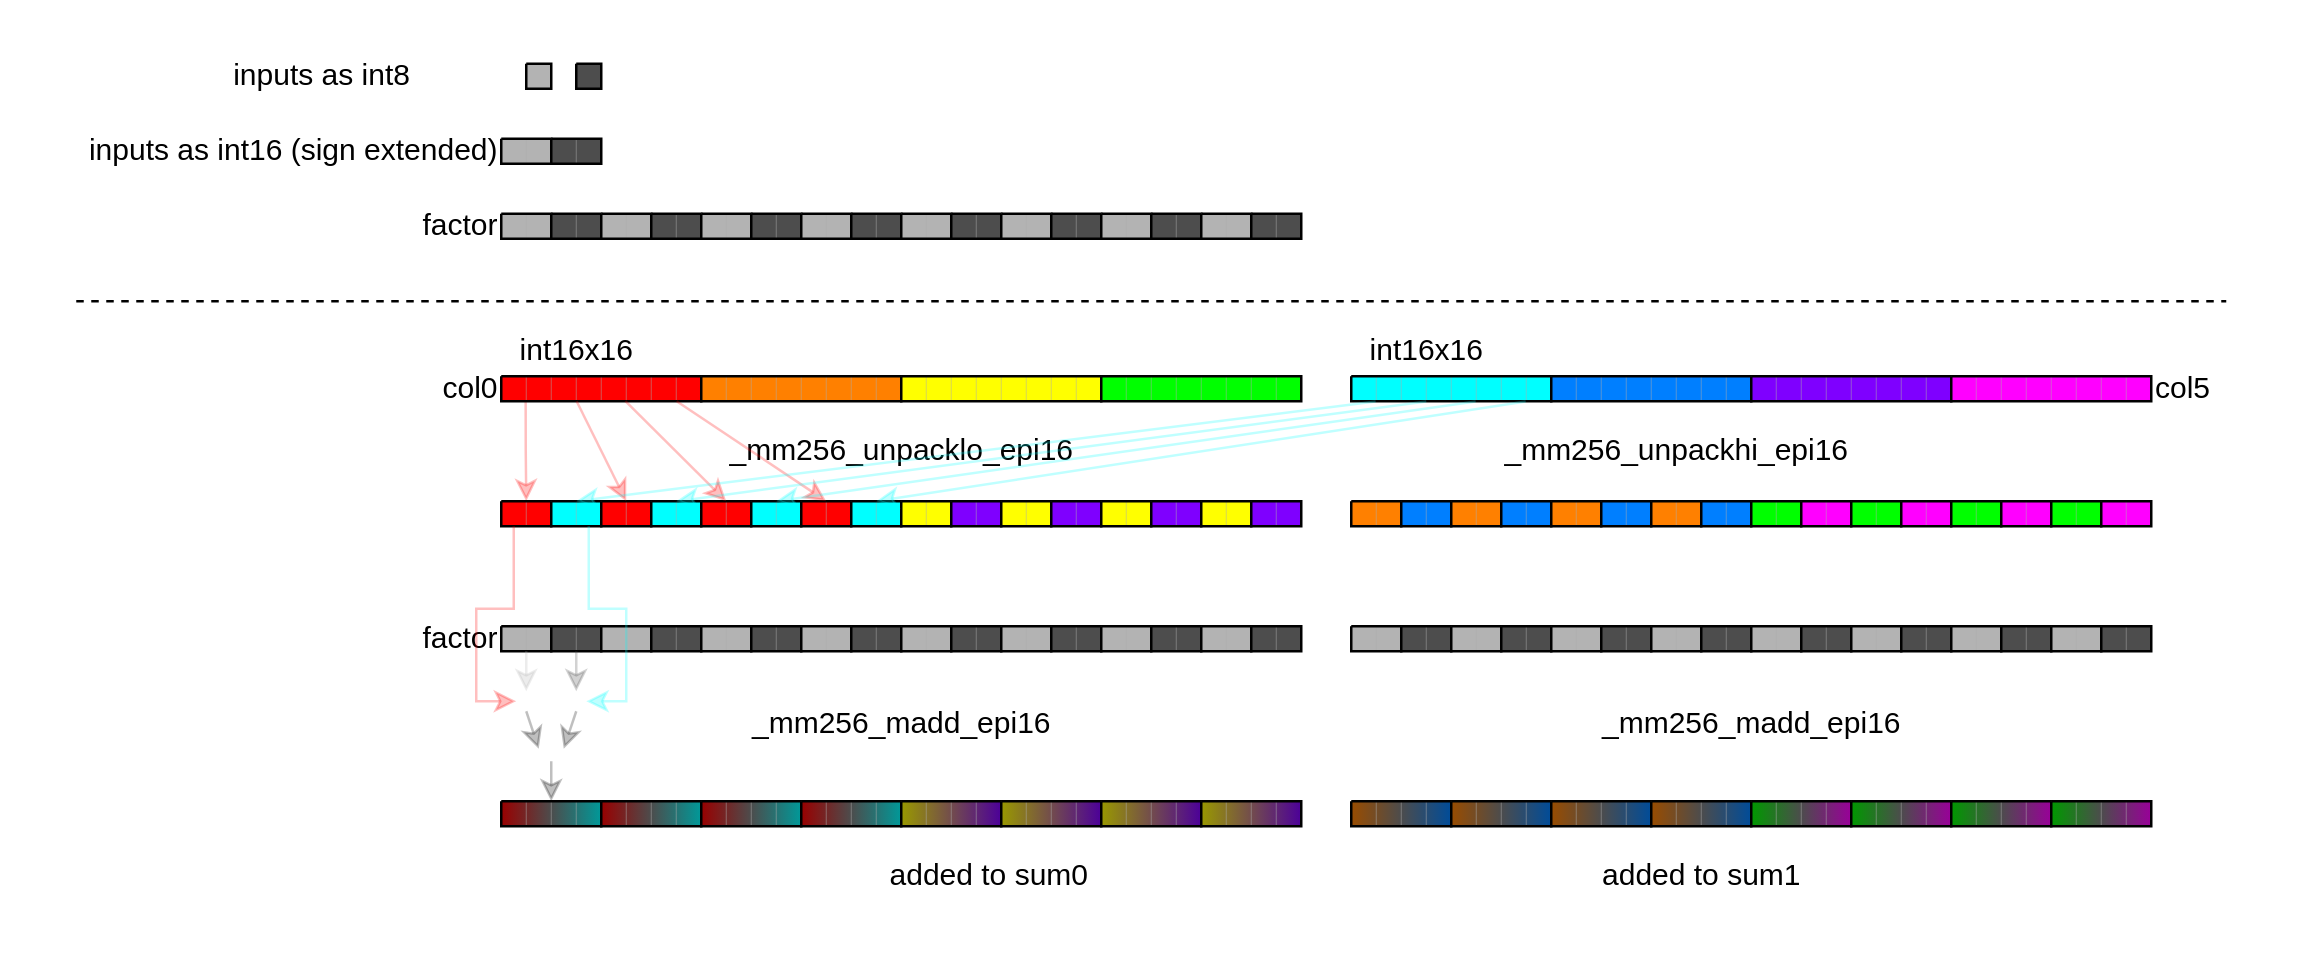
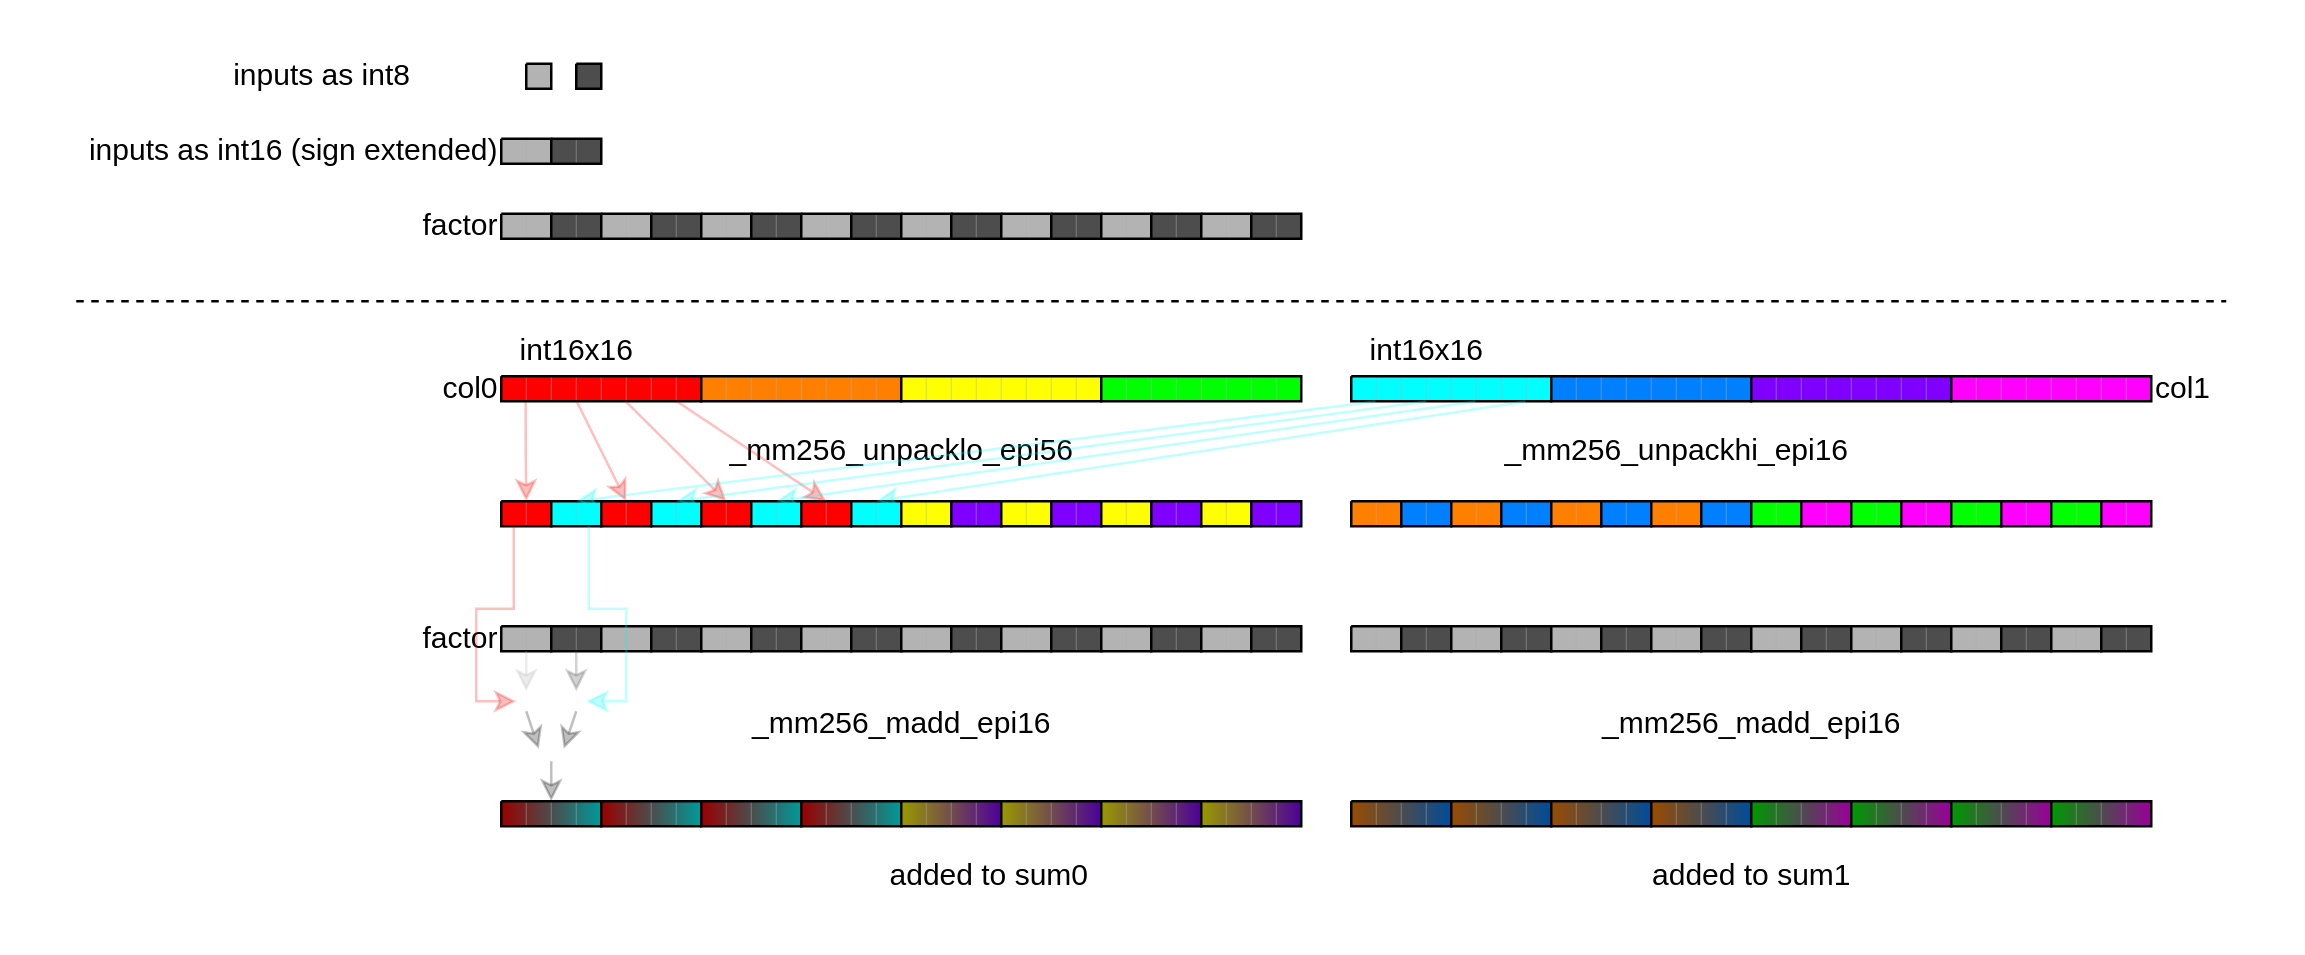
(2186, 389) -> (2186, 389)
(903, 451) -> (903, 451)
(1701, 876) -> (1751, 876)
